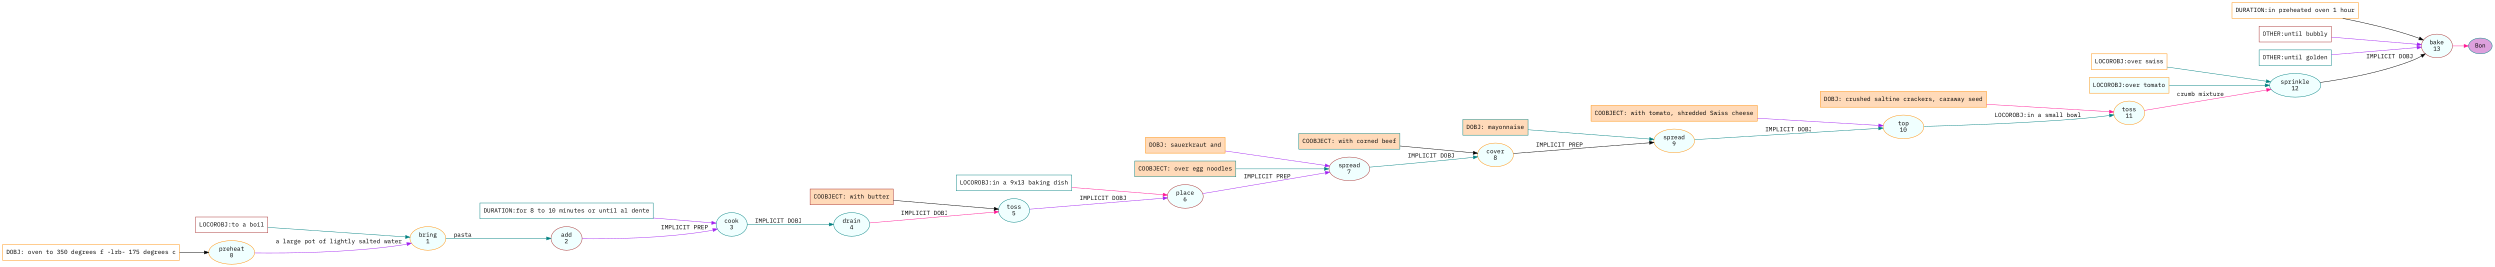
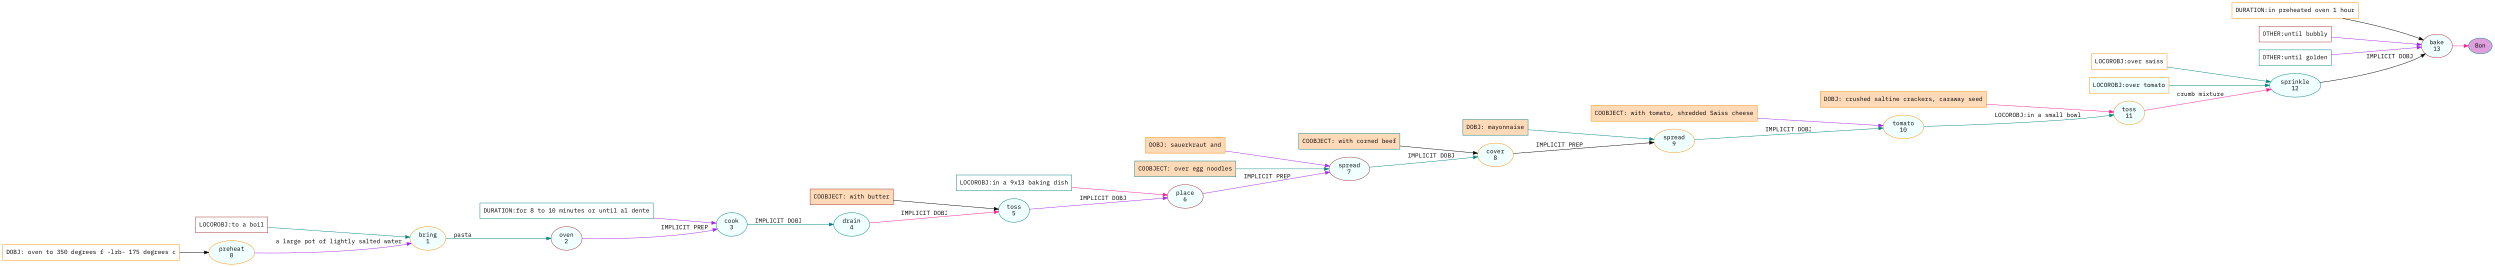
(1903, 127) -> (1903, 127)
(567, 238) -> (567, 238)
